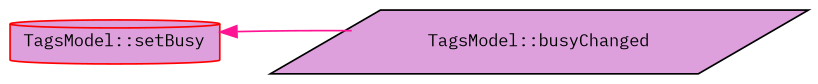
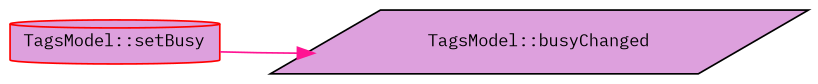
(295, 31) -> (259, 53)
